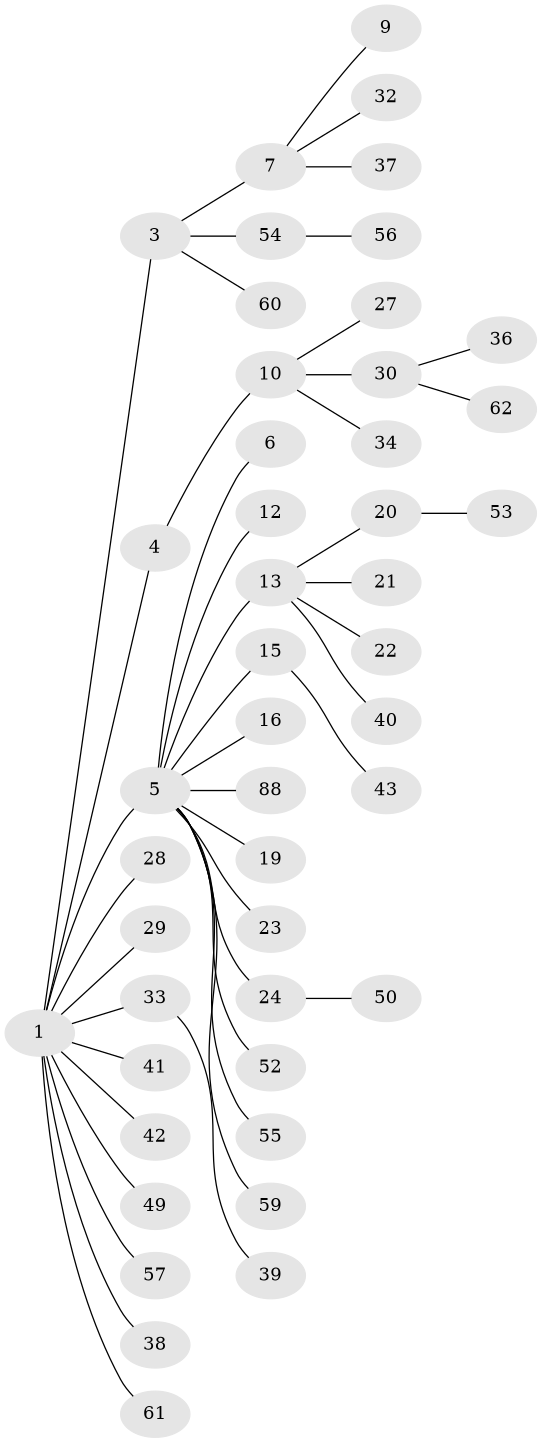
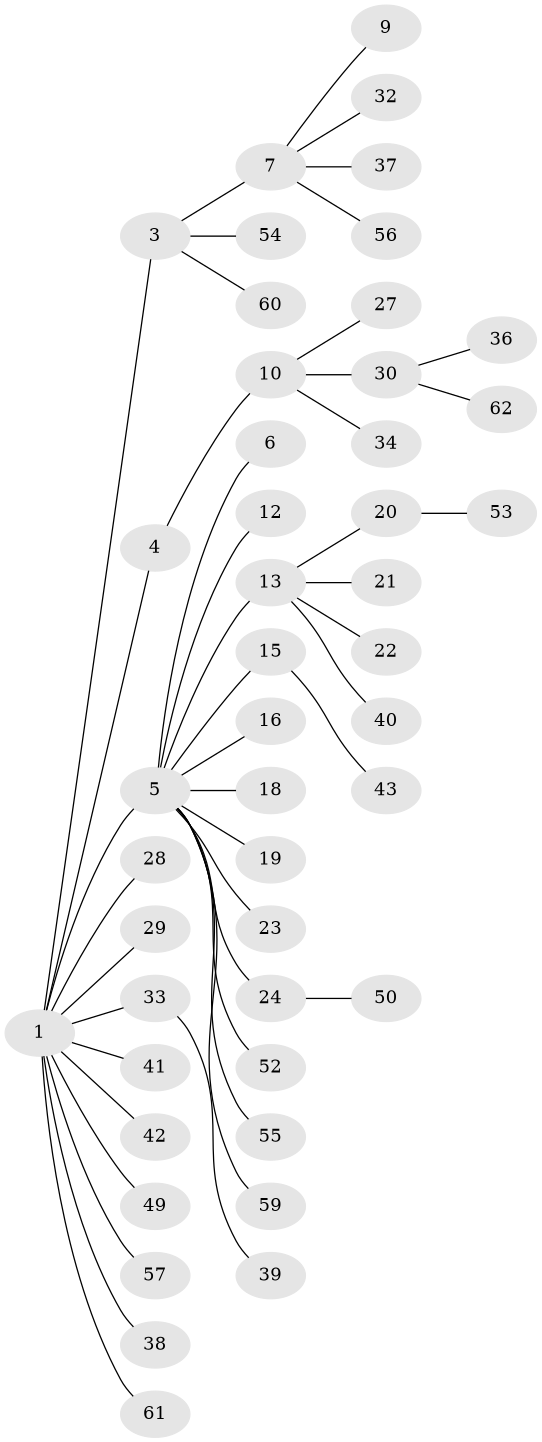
(329, 236) -> (329, 202)
(271, 791) -> (271, 791)
